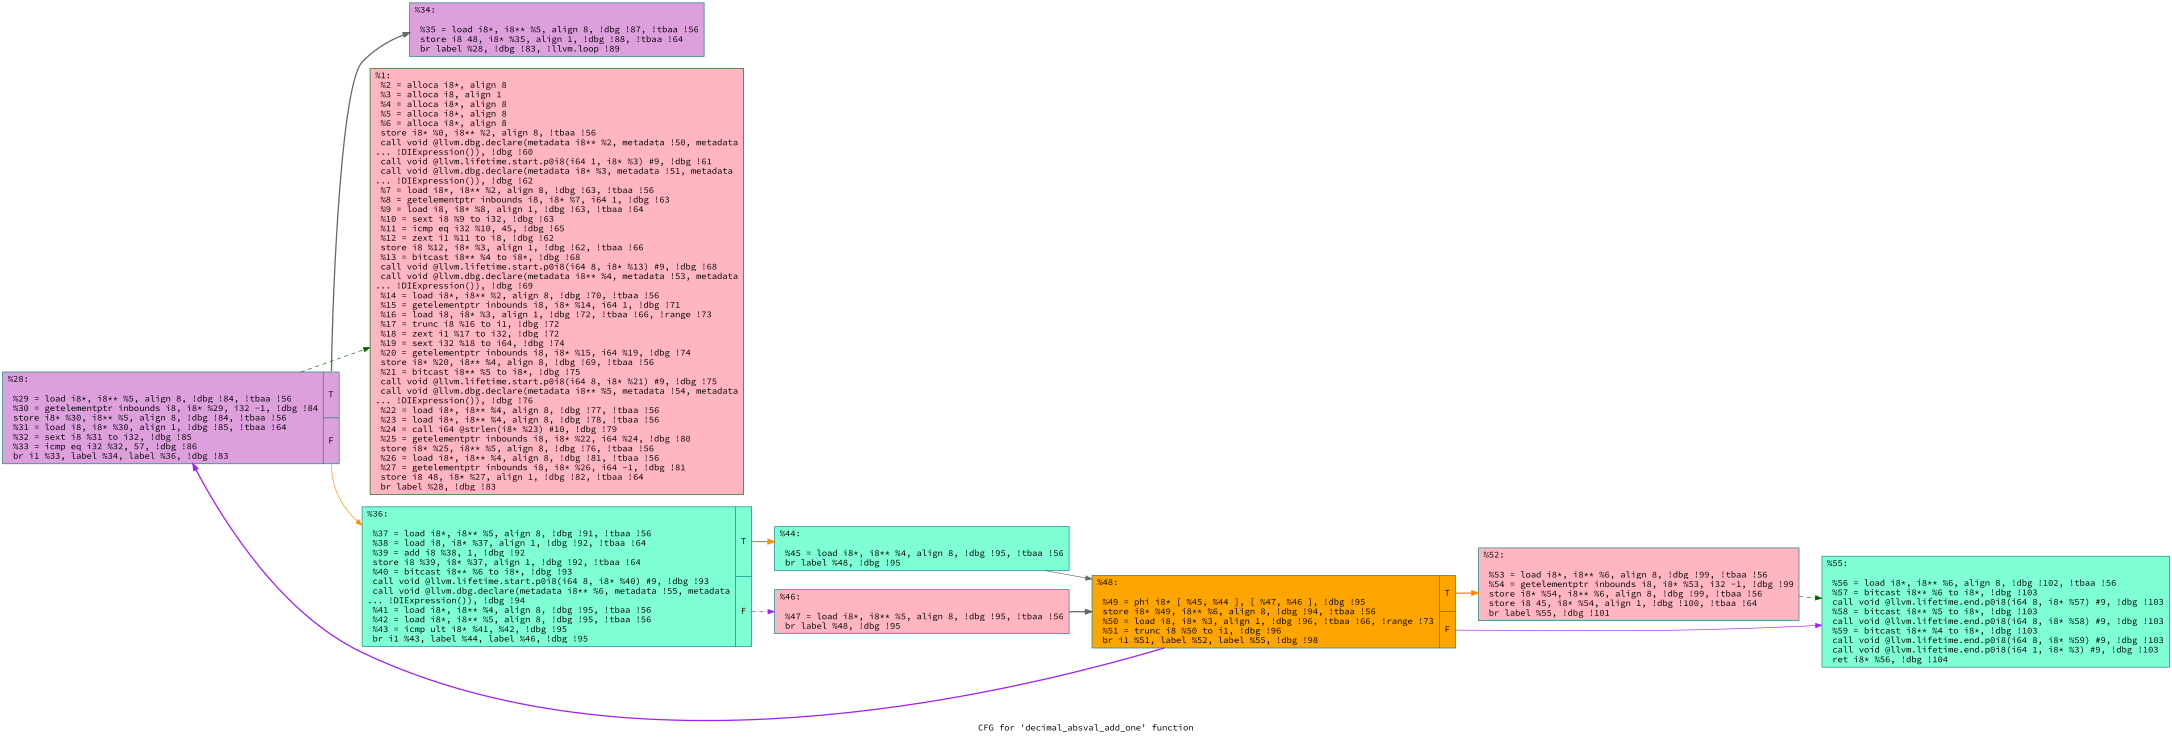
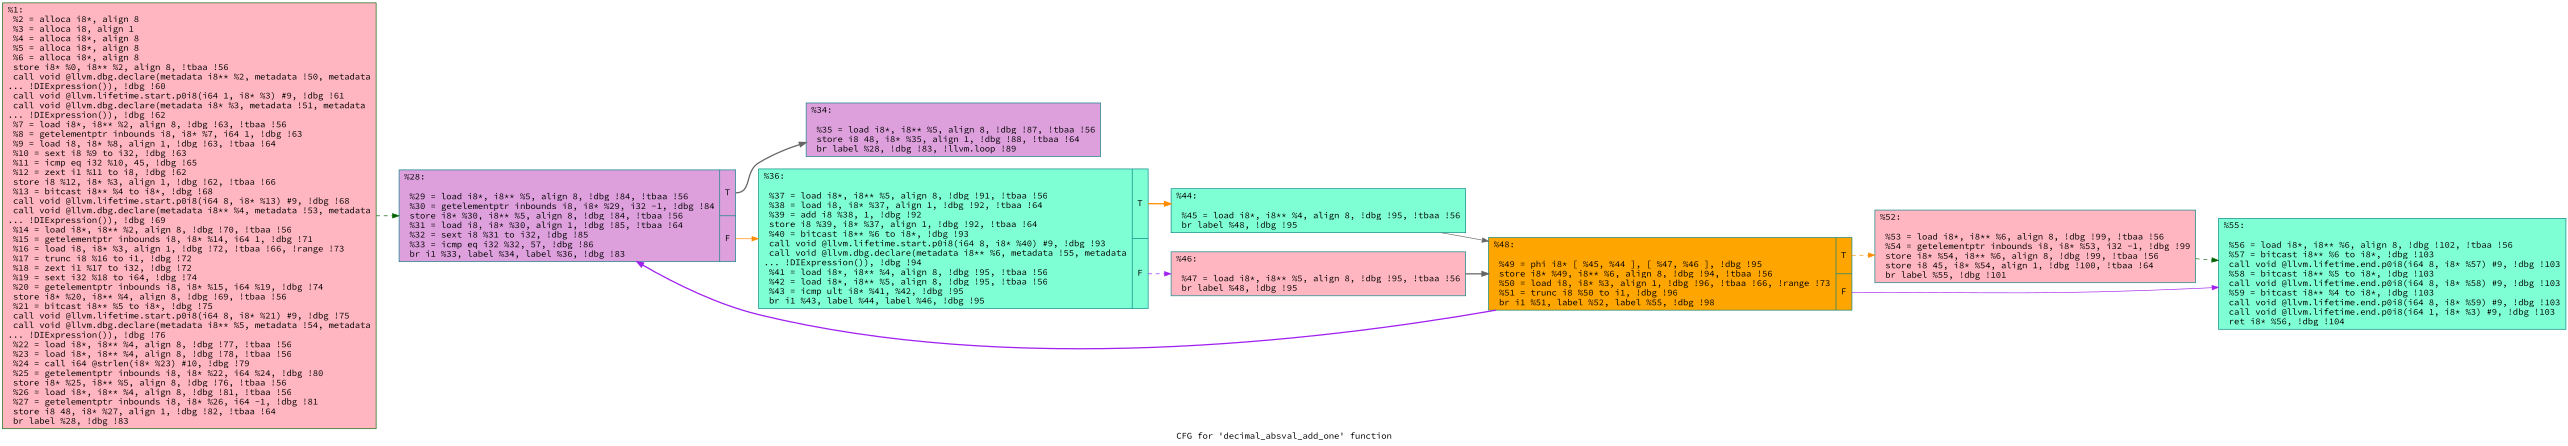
(336, 360) -> (384, 216)
(1464, 593) -> (1860, 255)
